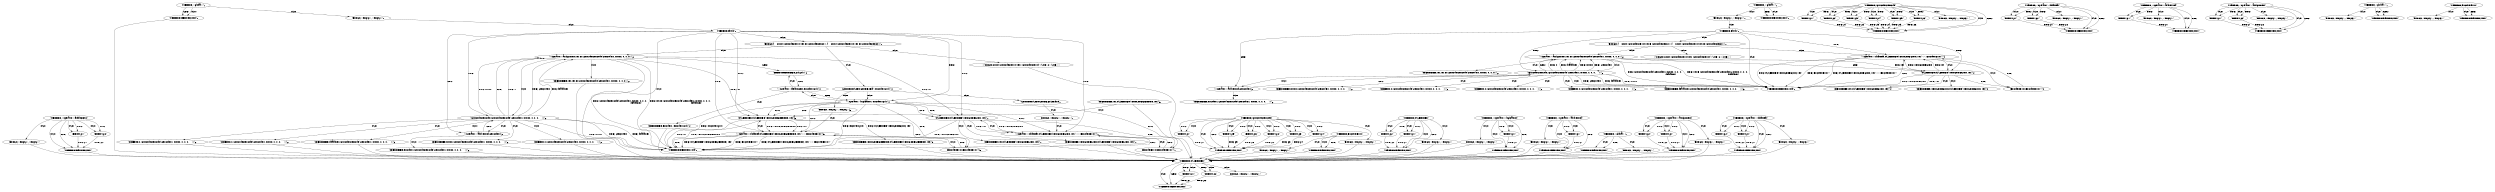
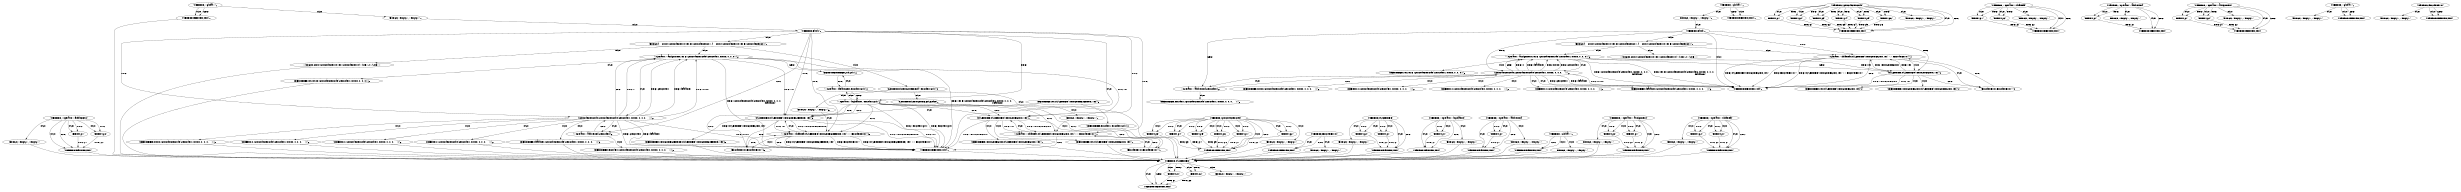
(867, 95) -> none
